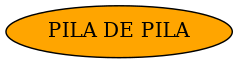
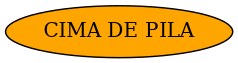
(119, 32) -> (119, 32)
